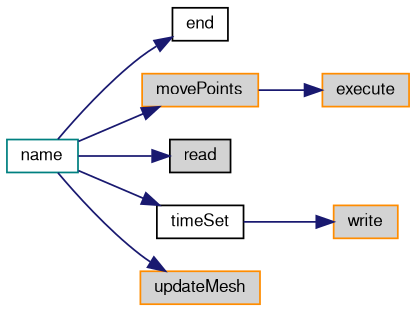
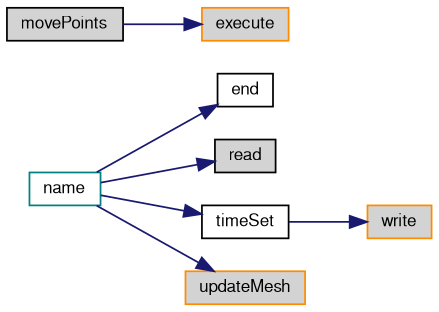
(200, 90) -> (65, 24)
(111, 127) -> none
